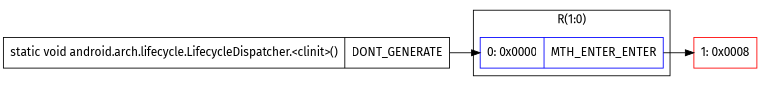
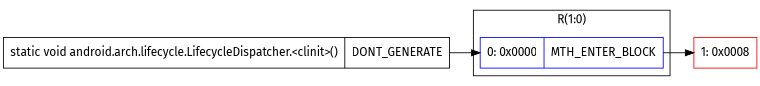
(604, 52) -> (604, 52)
